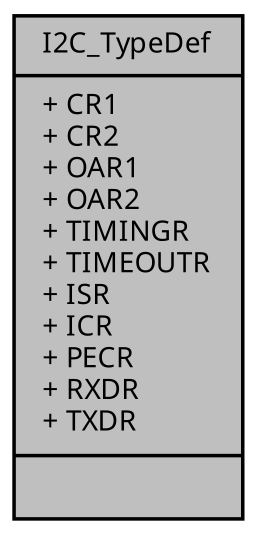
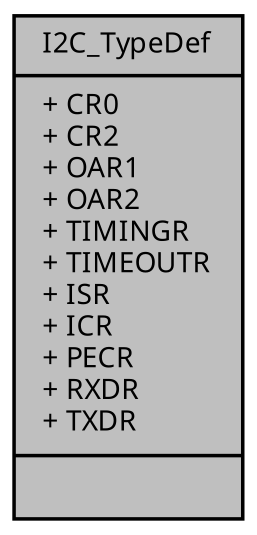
(81, 106) -> (81, 106)
